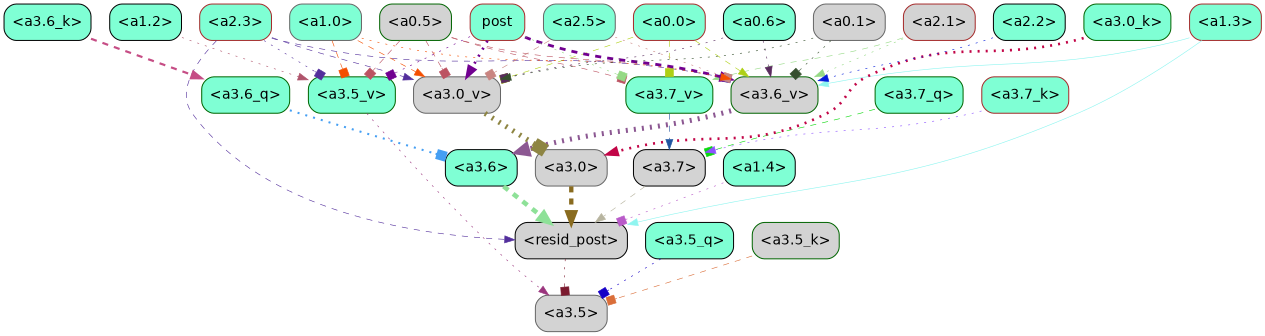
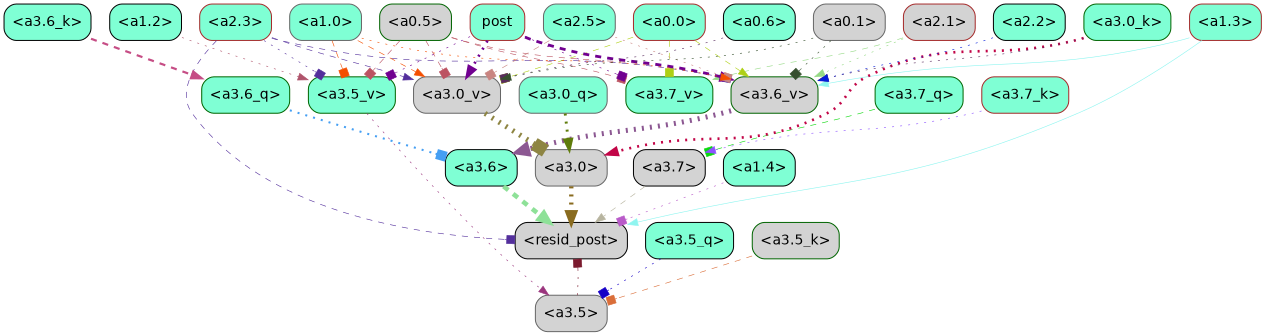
(570, 56) -> (570, 56)
(766, 56) -> (956, 59)
none -> (563, 95)
(669, 131) -> none
(295, 194) -> (295, 194)
(571, 199) -> (571, 199)
(565, 272) -> (578, 282)
